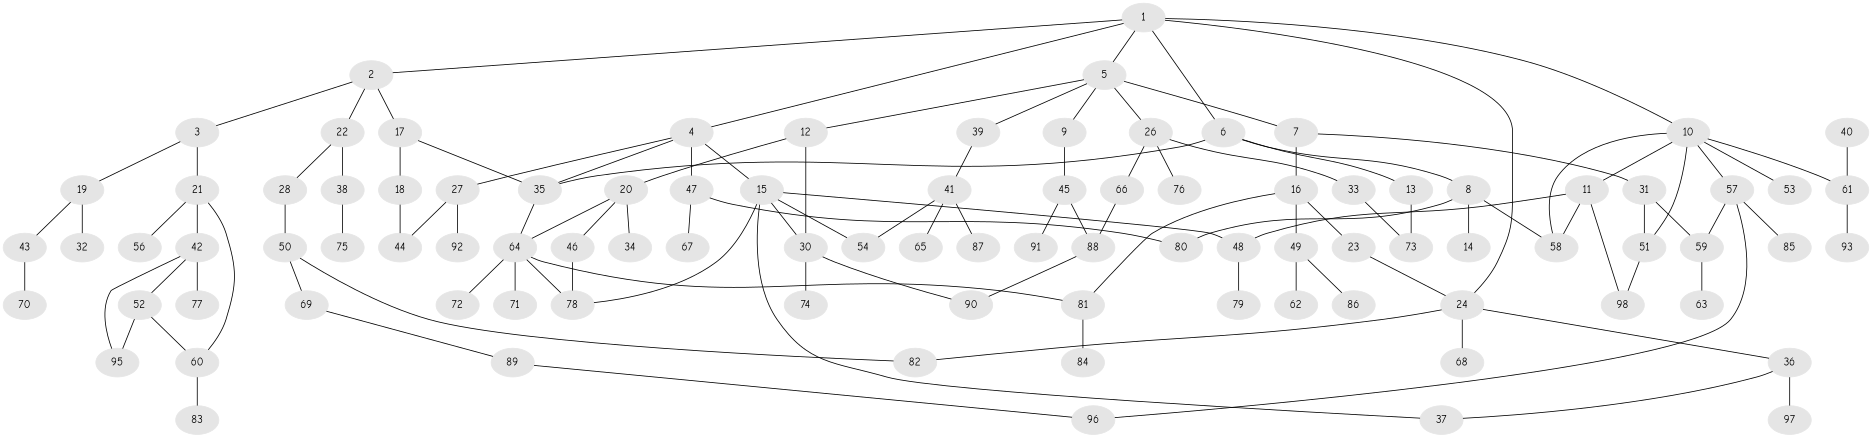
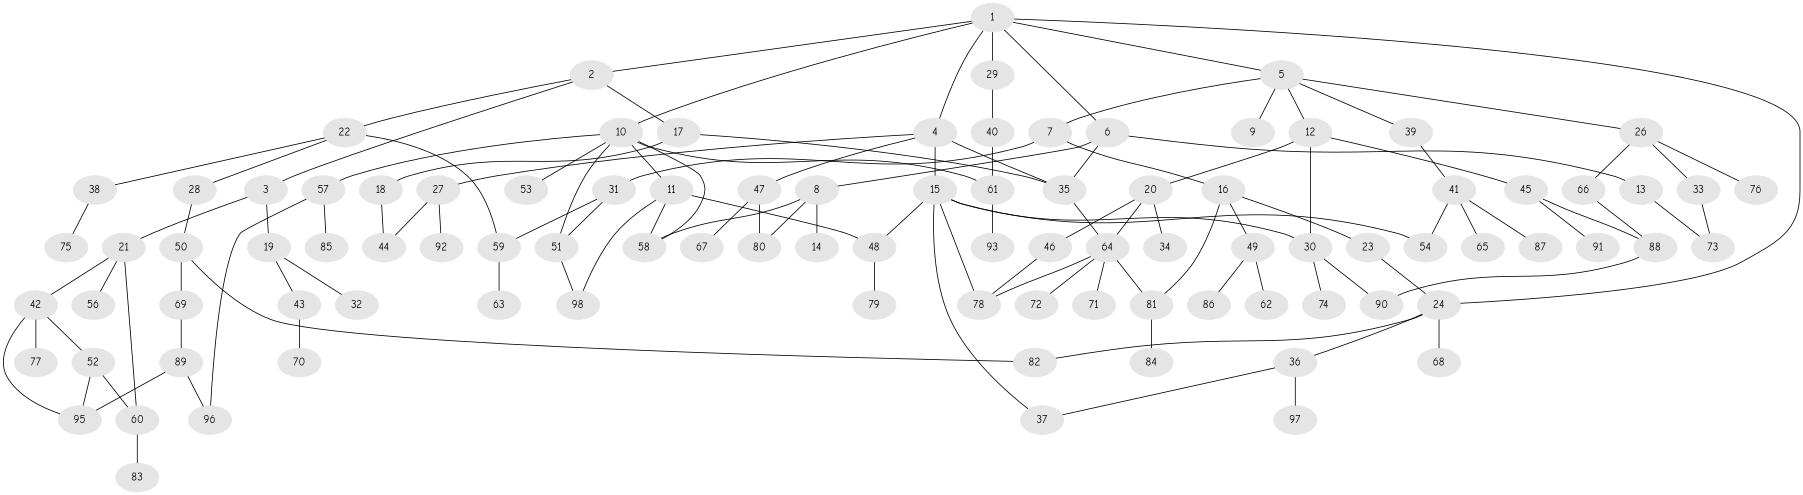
none -> (993, 75)
(1065, 156) -> (1419, 159)
(1717, 219) -> (445, 160)
none -> (129, 392)
